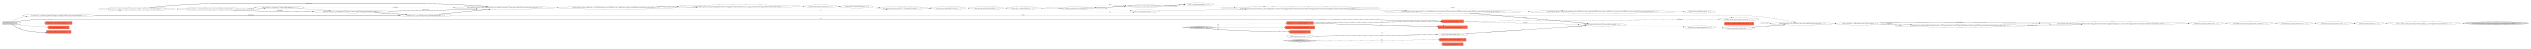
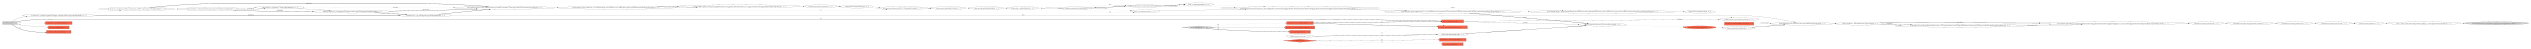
(1700, 27) -> (1700, 27)
(1300, 41) -> (1300, 41)
